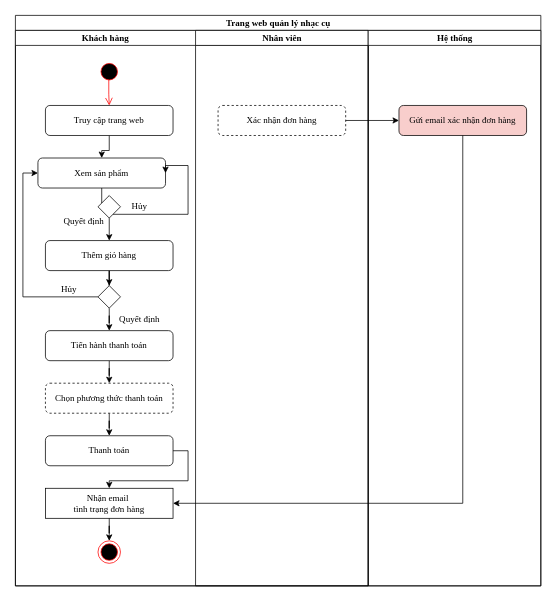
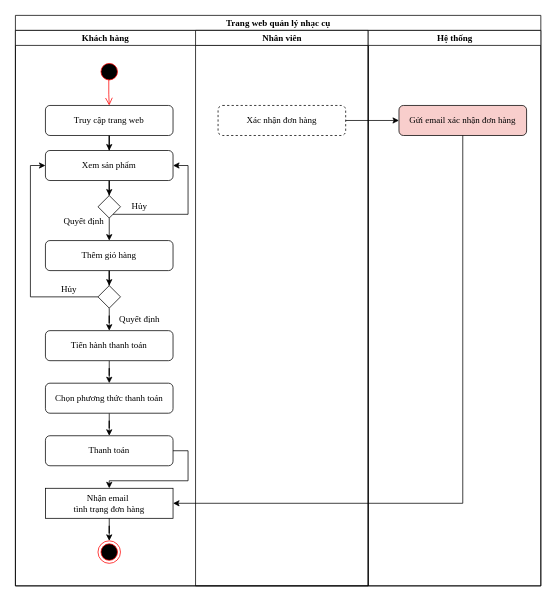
(102, 173) -> (109, 165)
(109, 398) -> (109, 398)
